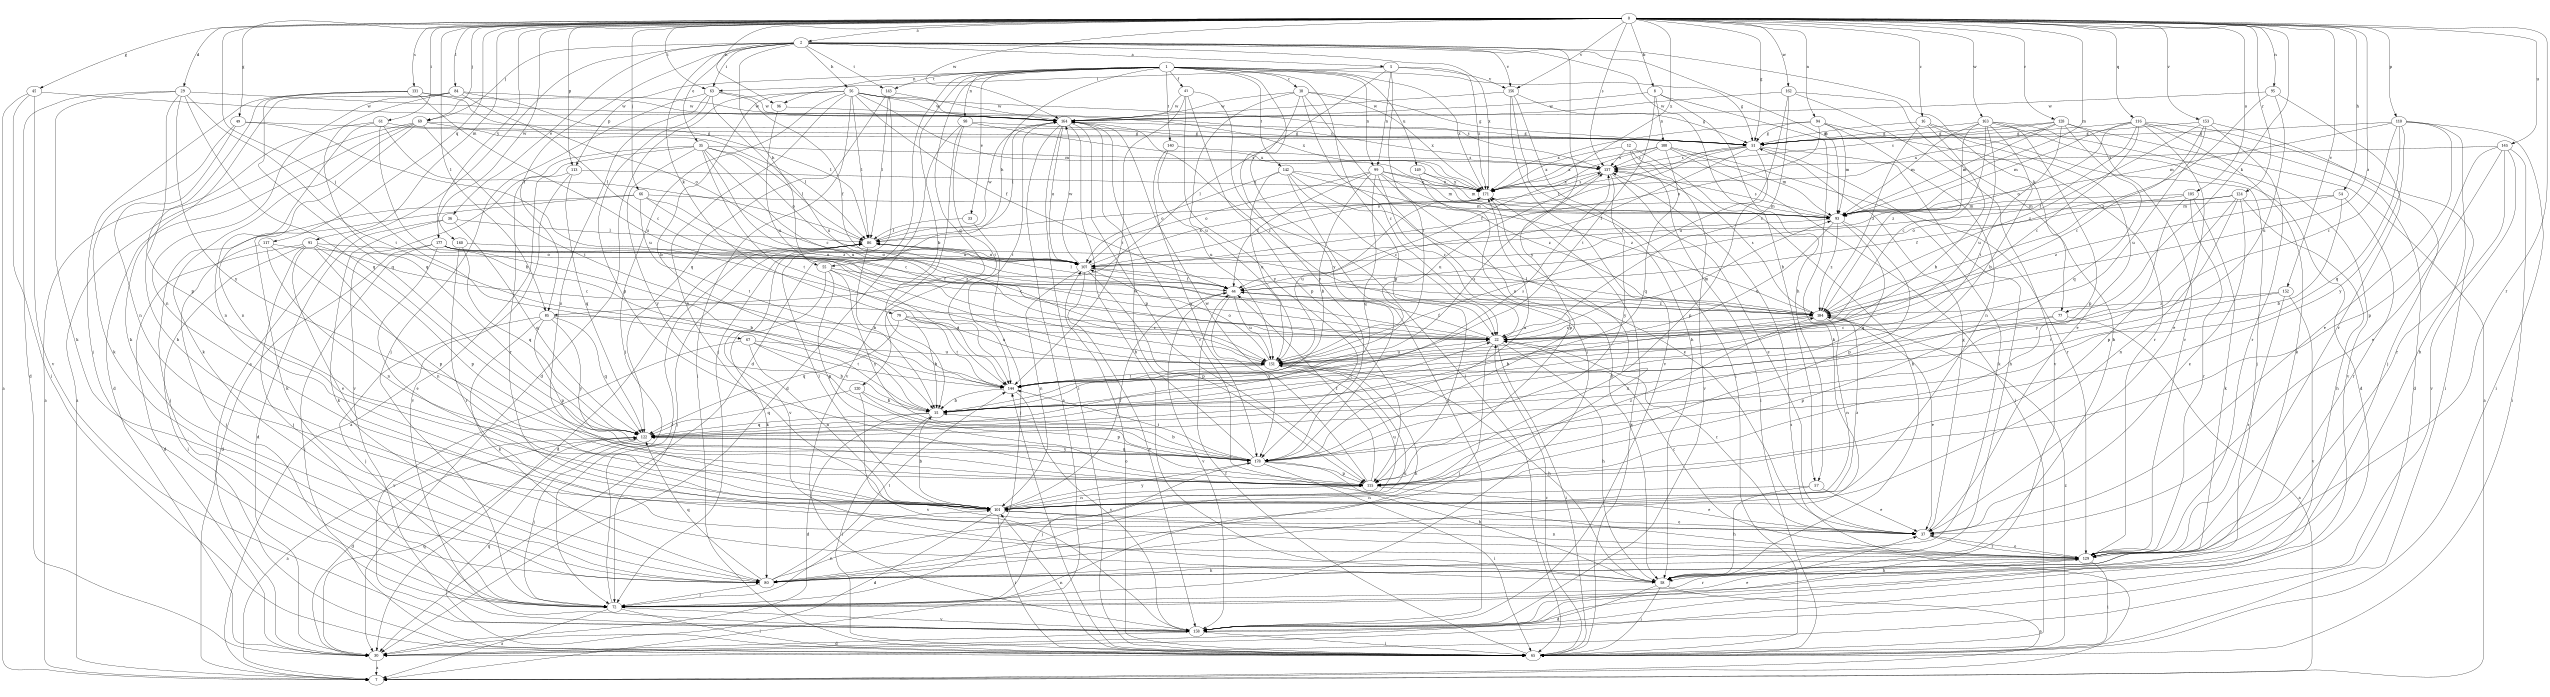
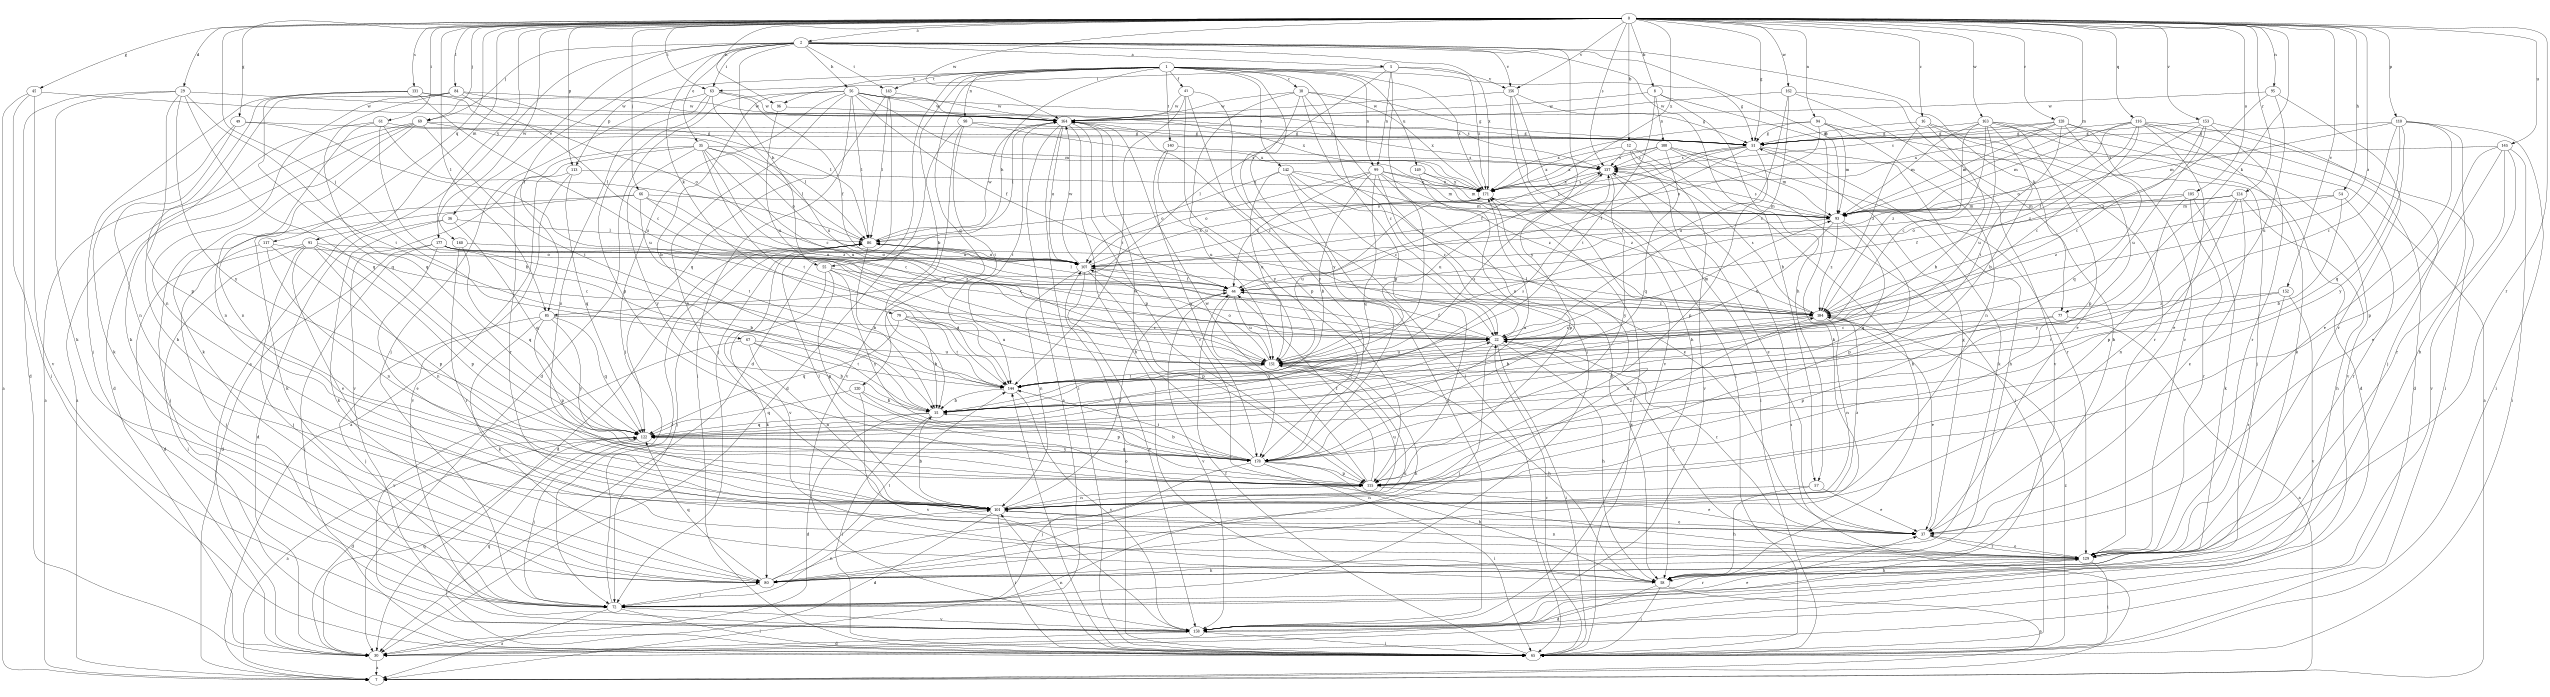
none -> (1629, 81)
(970, 219) -> none
(1119, 484) -> none
